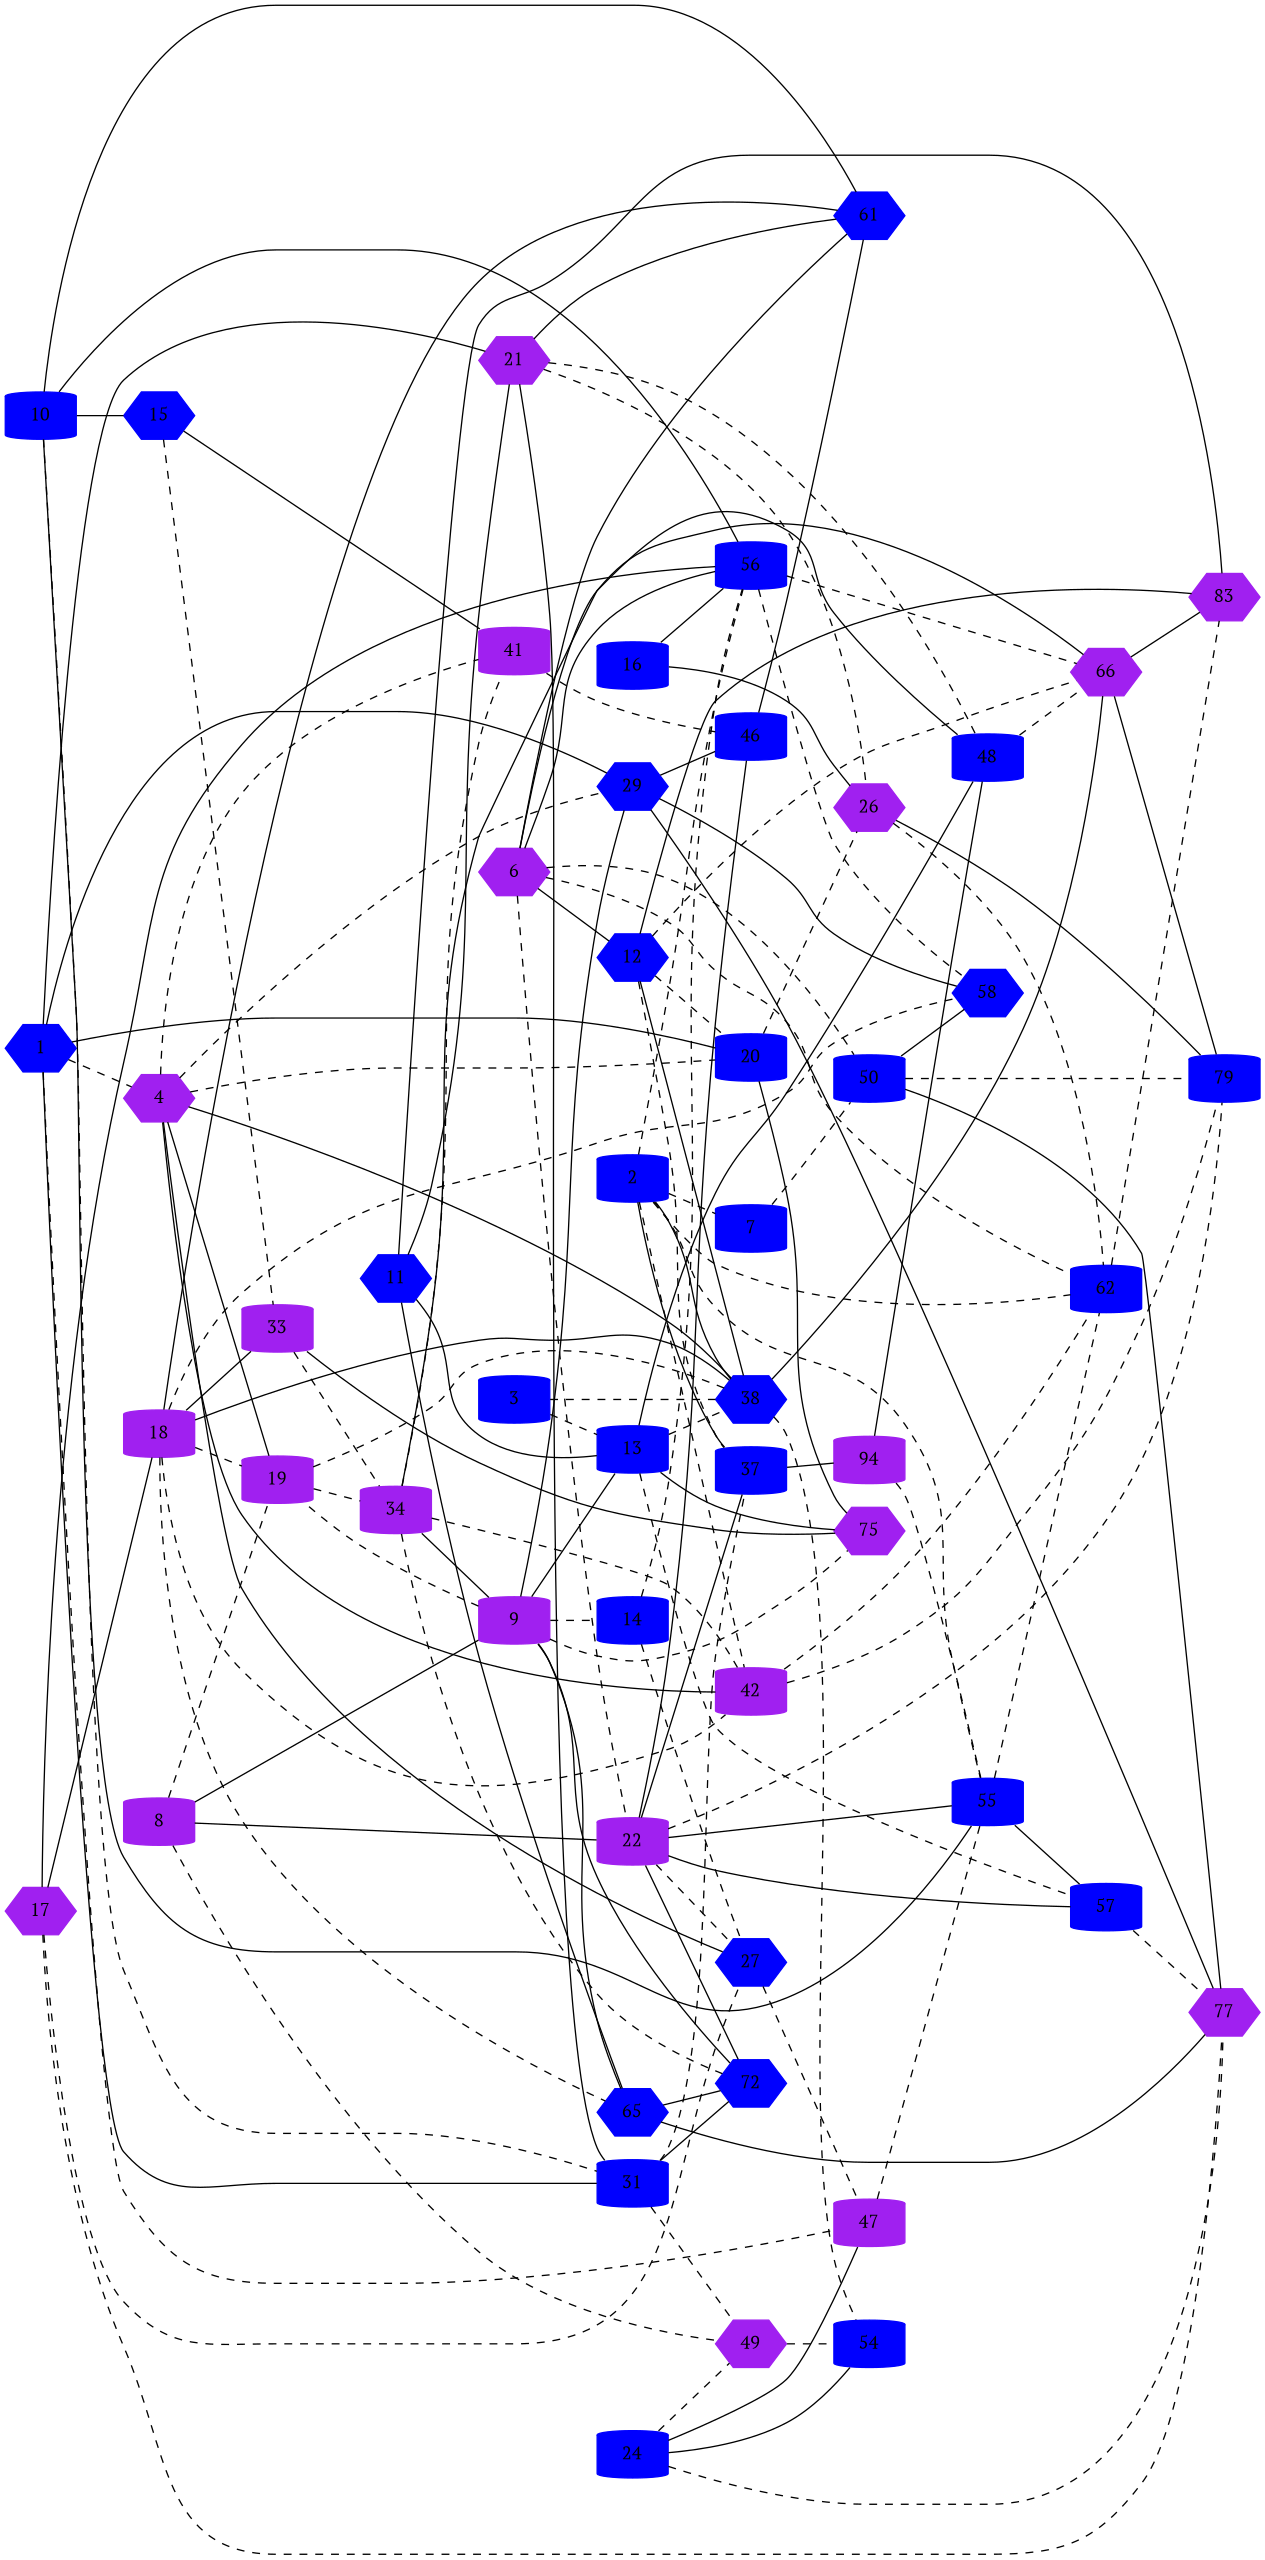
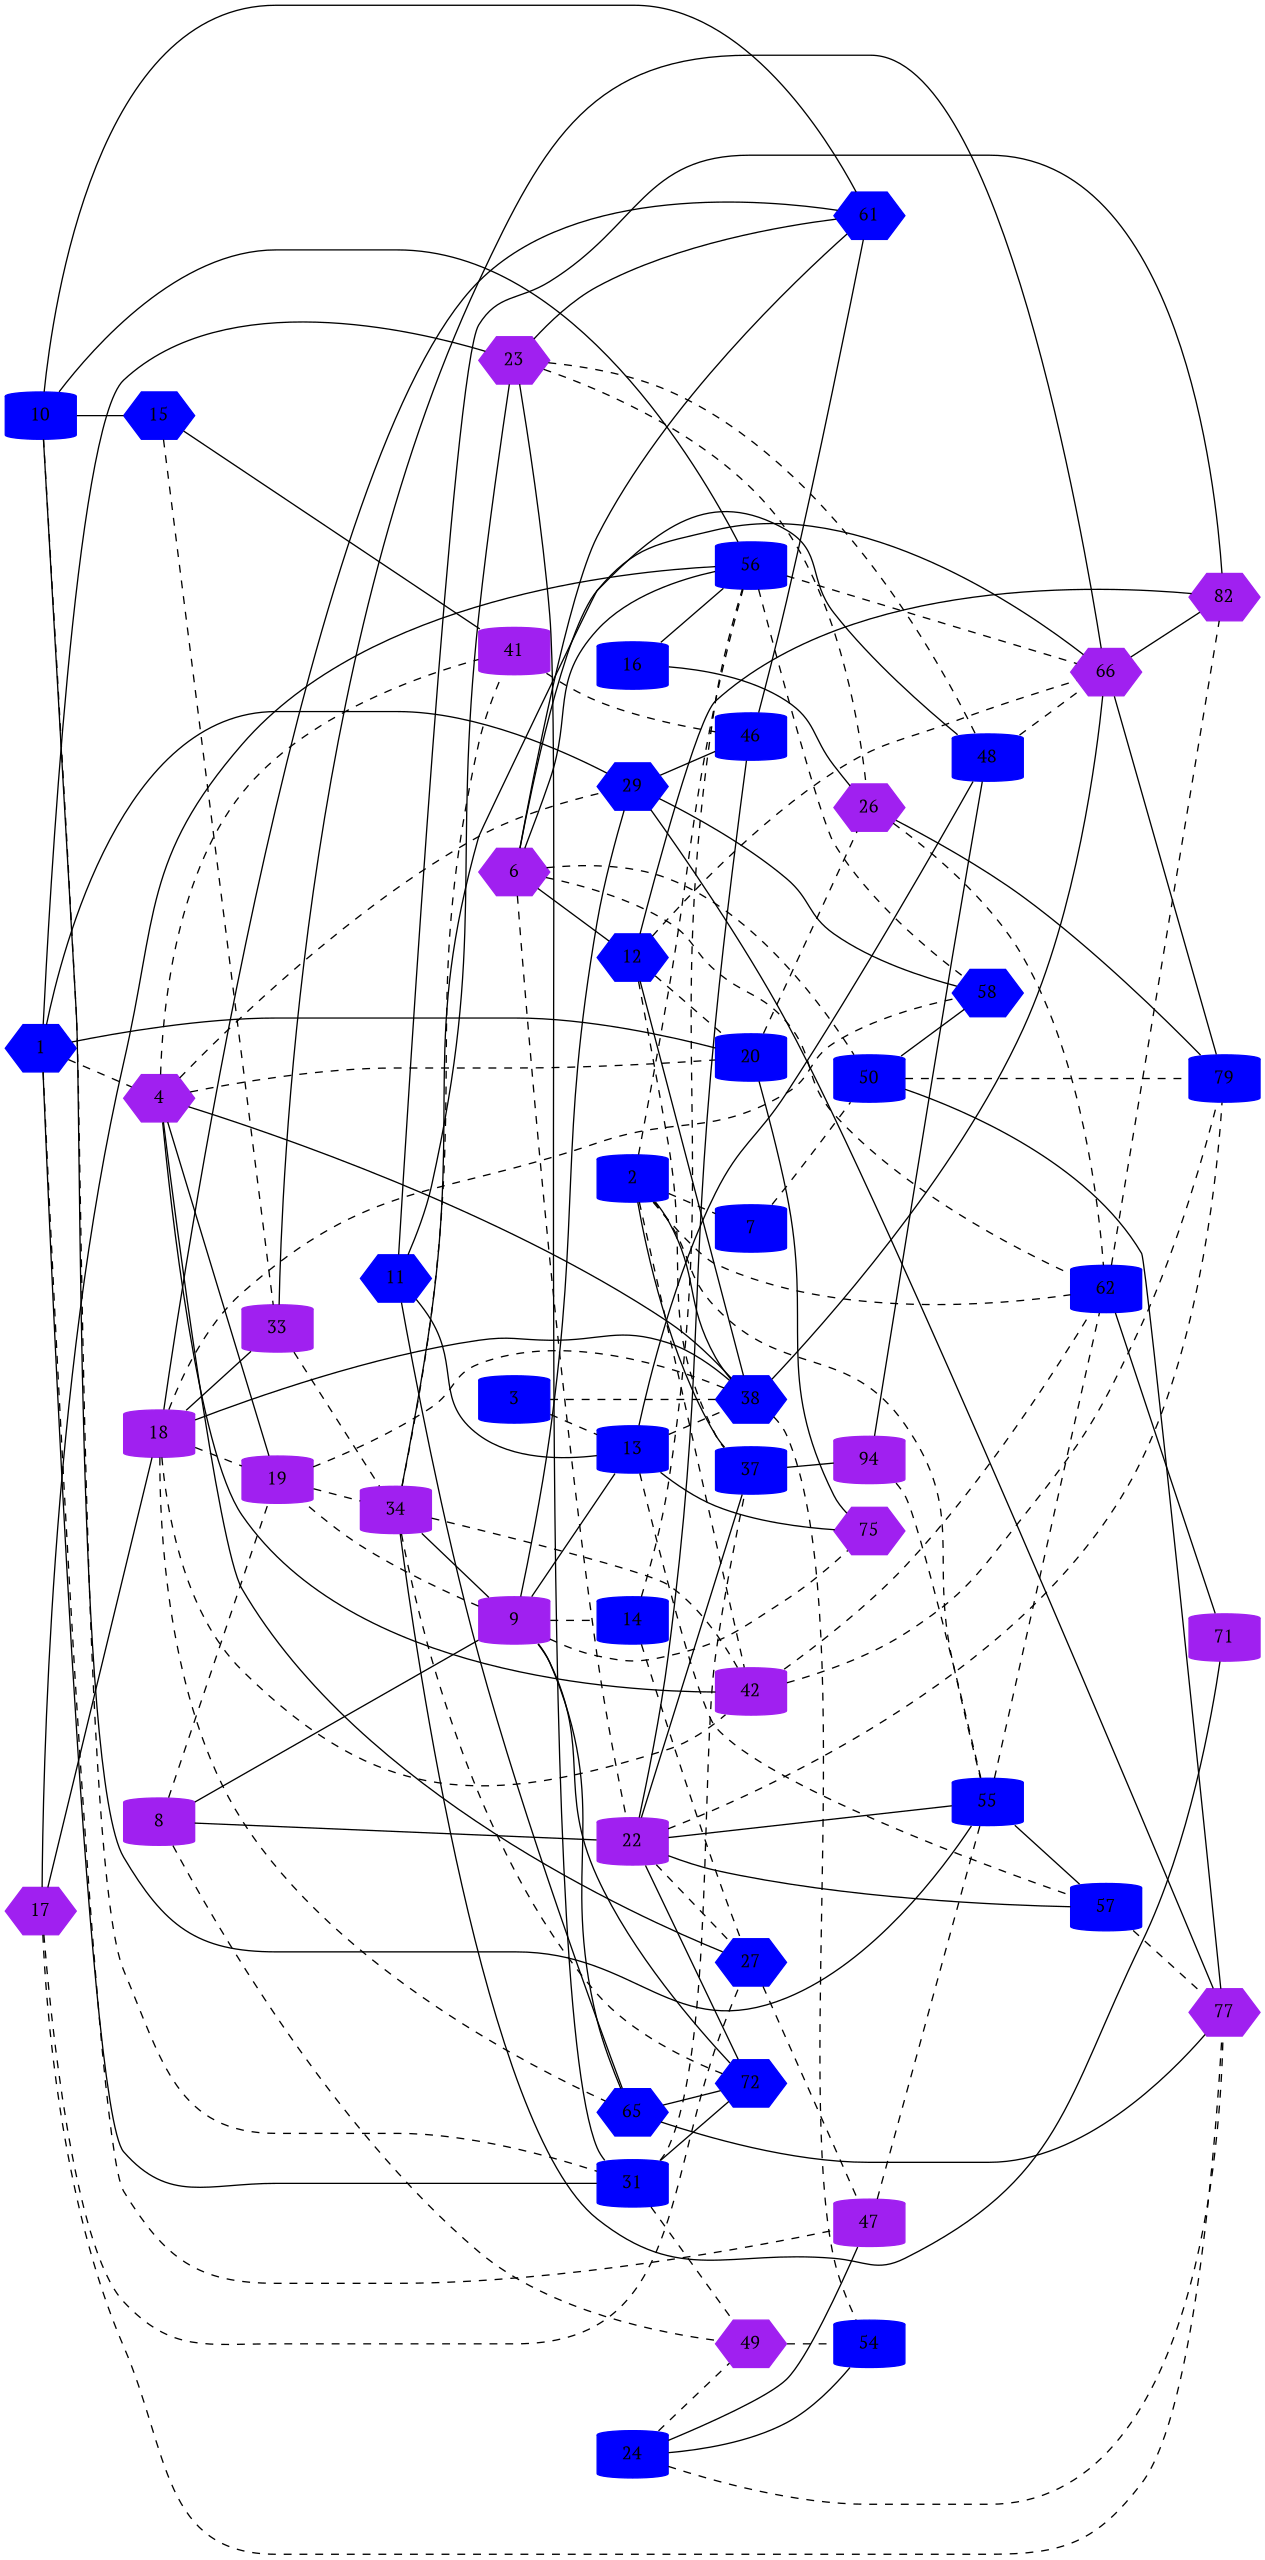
(514, 360) -> (514, 360)
(1225, 597) -> (1225, 597)
(567, 1499) -> (503, 232)
none -> (1225, 1638)
